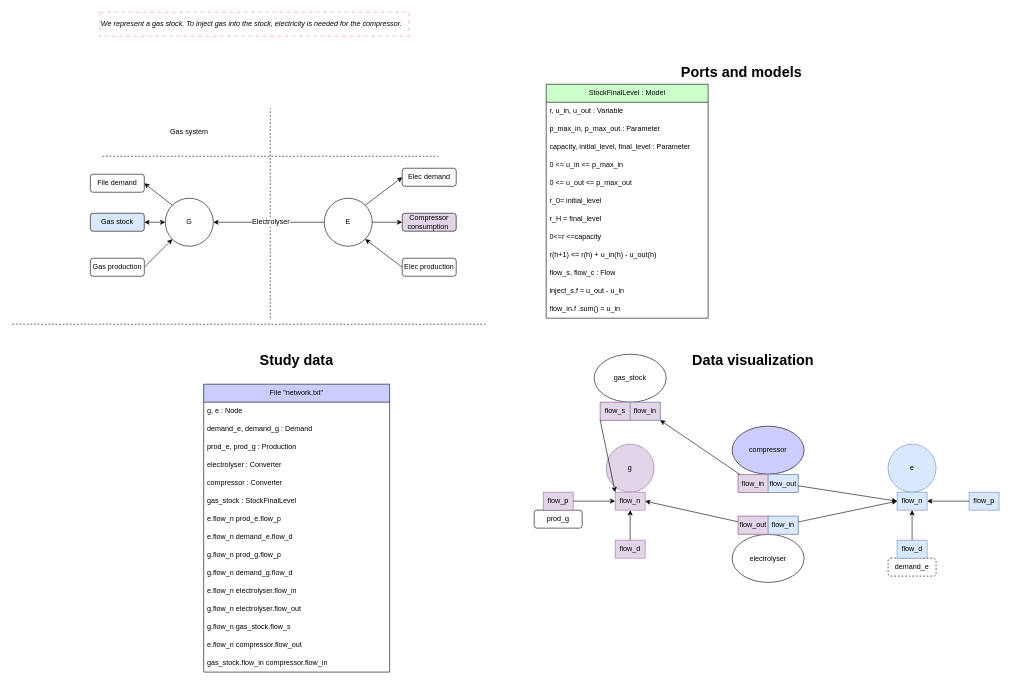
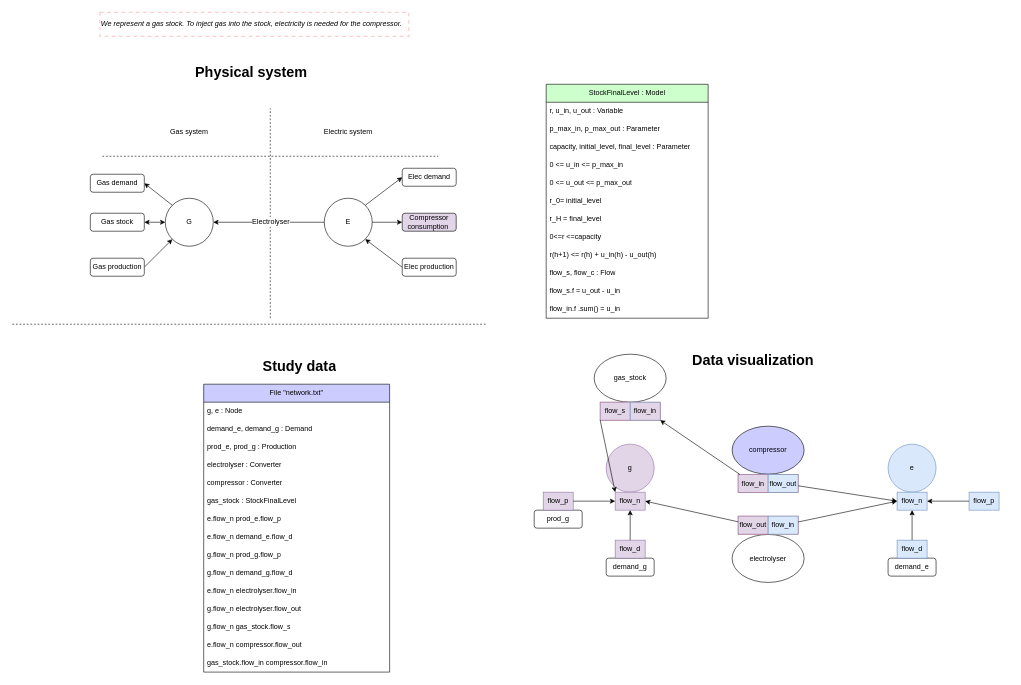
none -> (267, 72)
(753, 72) -> none
none -> (348, 132)
(117, 183) -> (117, 183)
(117, 222) -> (117, 222)
(594, 291) -> (590, 291)
(297, 360) -> (300, 366)
none -> (630, 567)
(912, 567) -> (912, 567)
